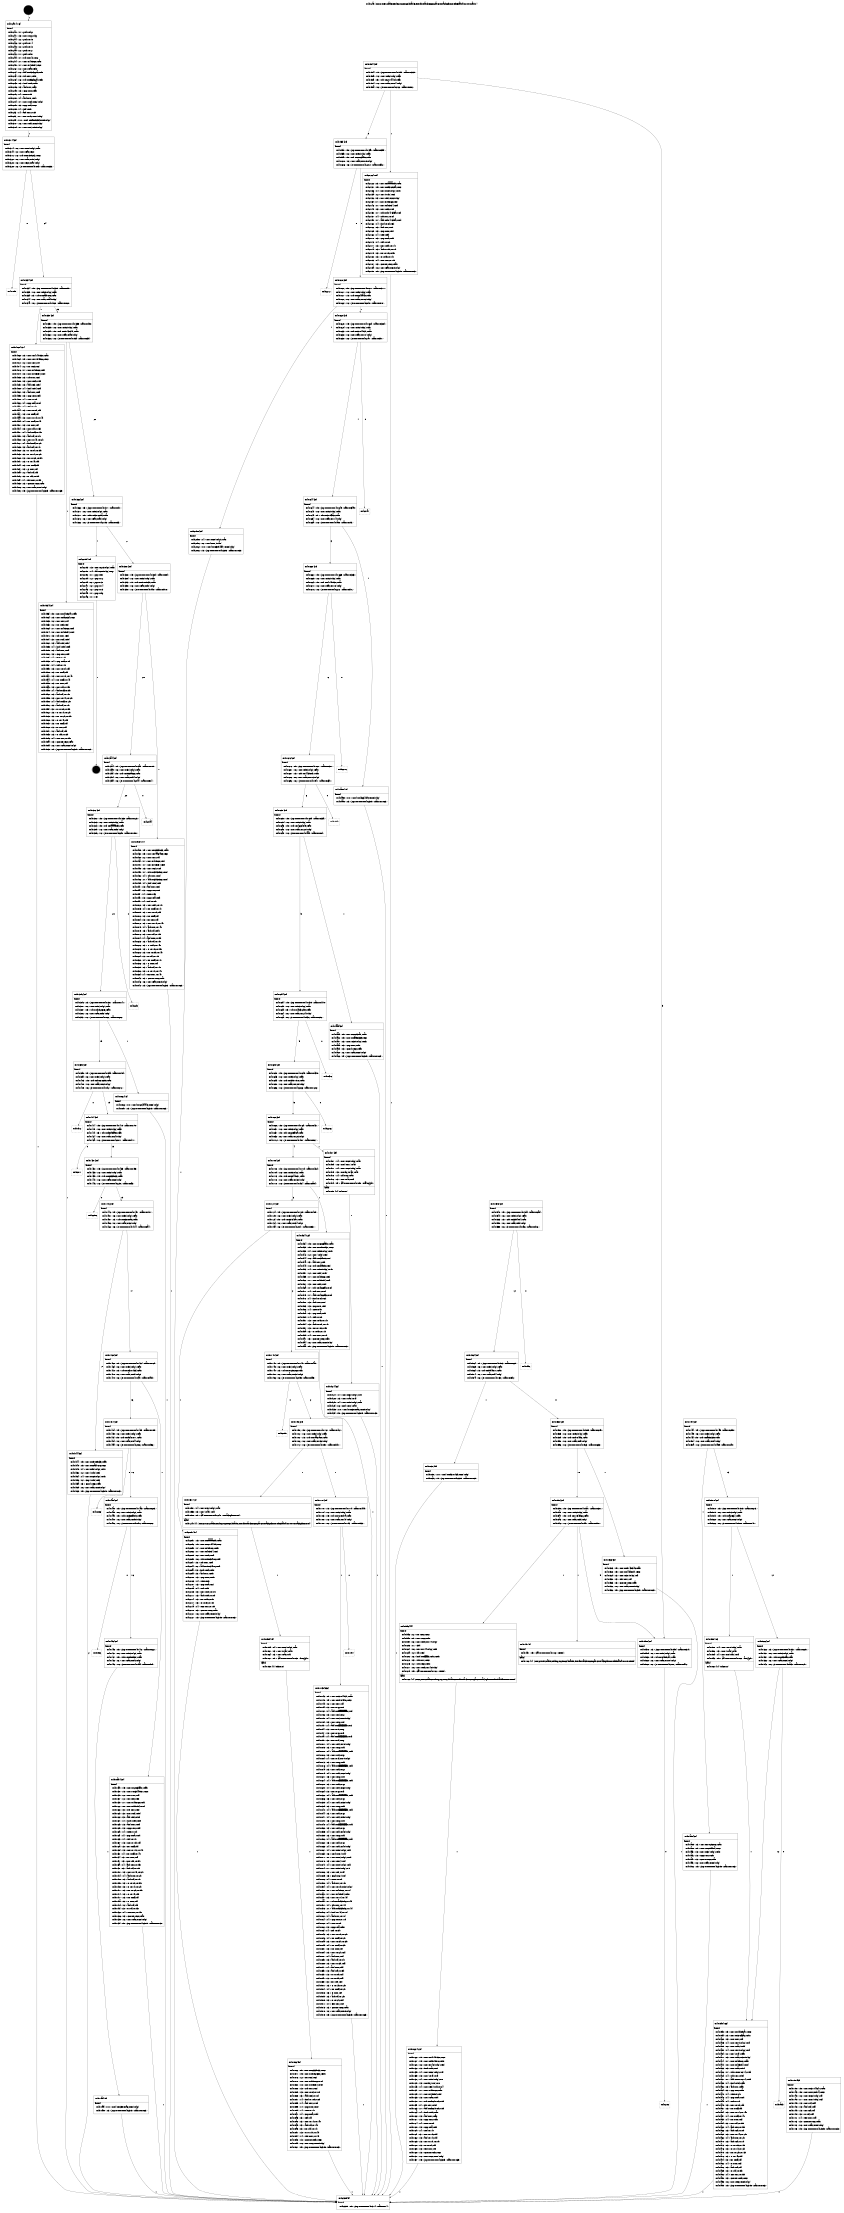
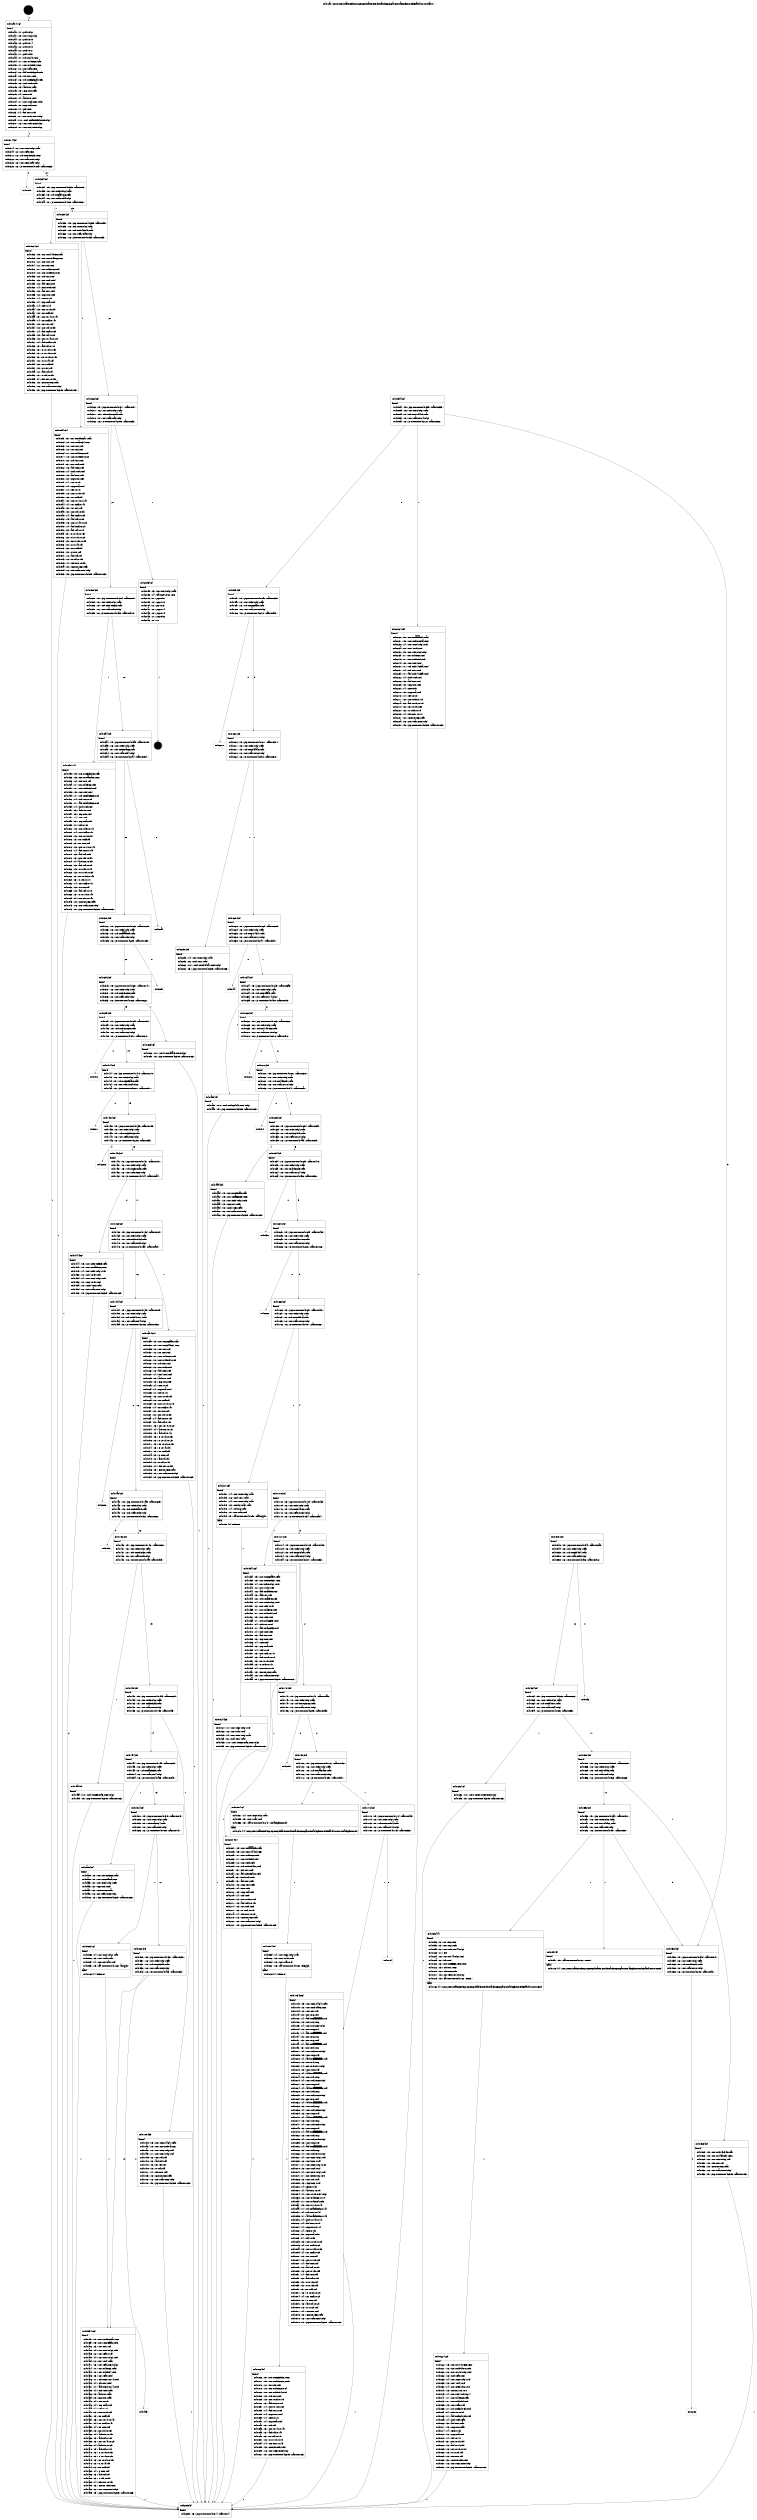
none -> (151, 1700)
